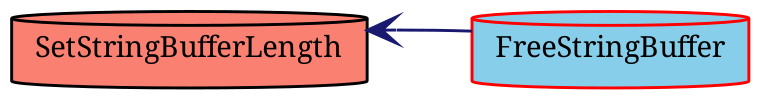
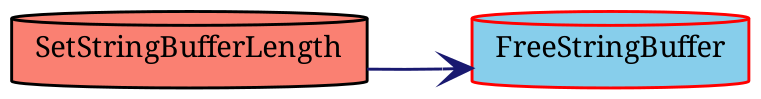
(434, 30) -> (405, 69)
